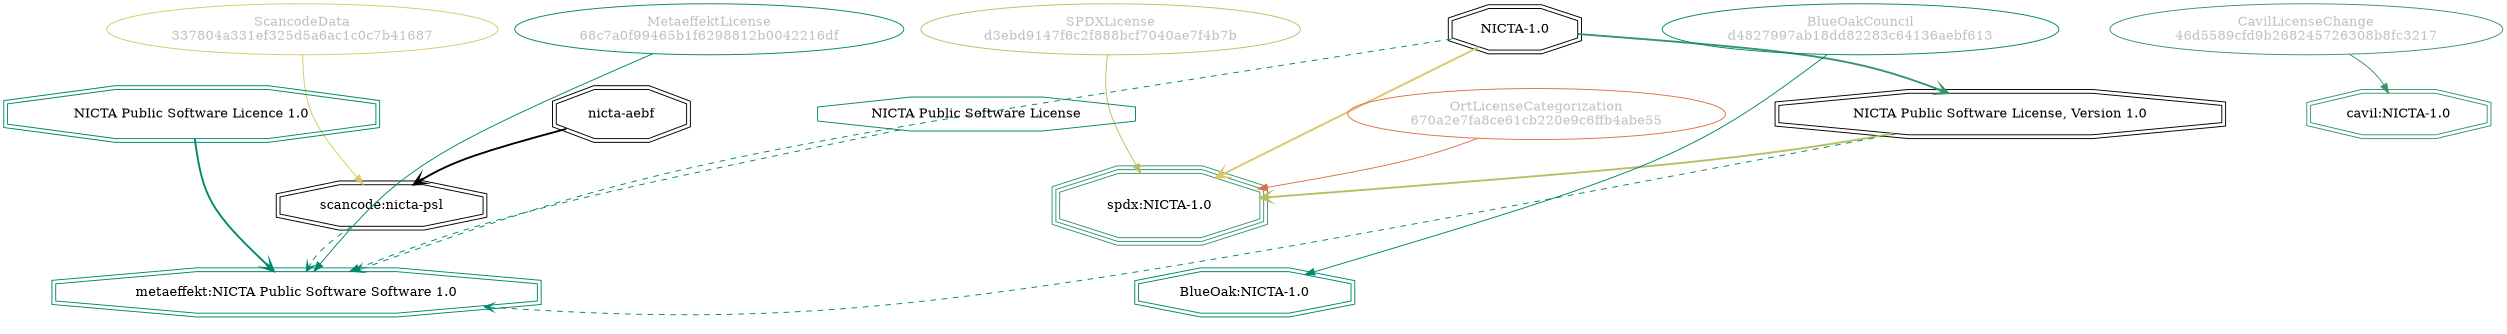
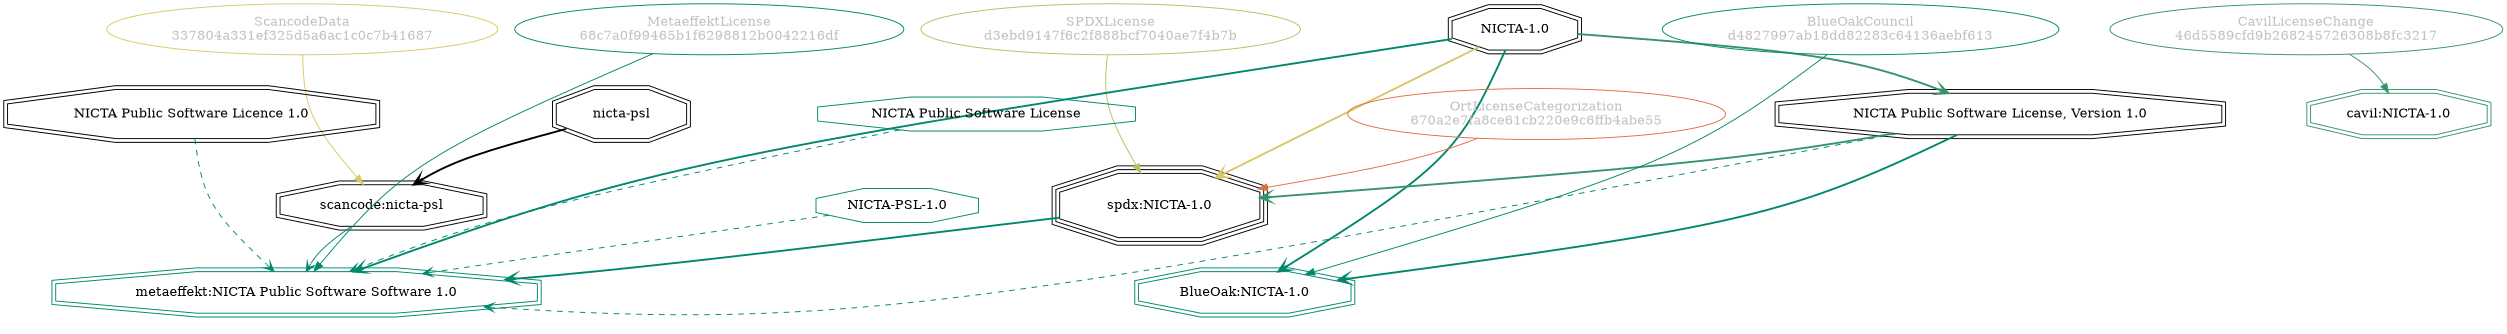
(192, 114) -> (192, 114)
(621, 114) -> (621, 114)
(929, 122) -> (929, 122)
(722, 167) -> (722, 167)
(1582, 172) -> (1582, 172)
none -> (1417, 178)
none -> (897, 206)
(1160, 206) -> (1160, 206)
(216, 209) -> (216, 209)
none -> (1659, 233)
(329, 243) -> (329, 243)
none -> (788, 250)
